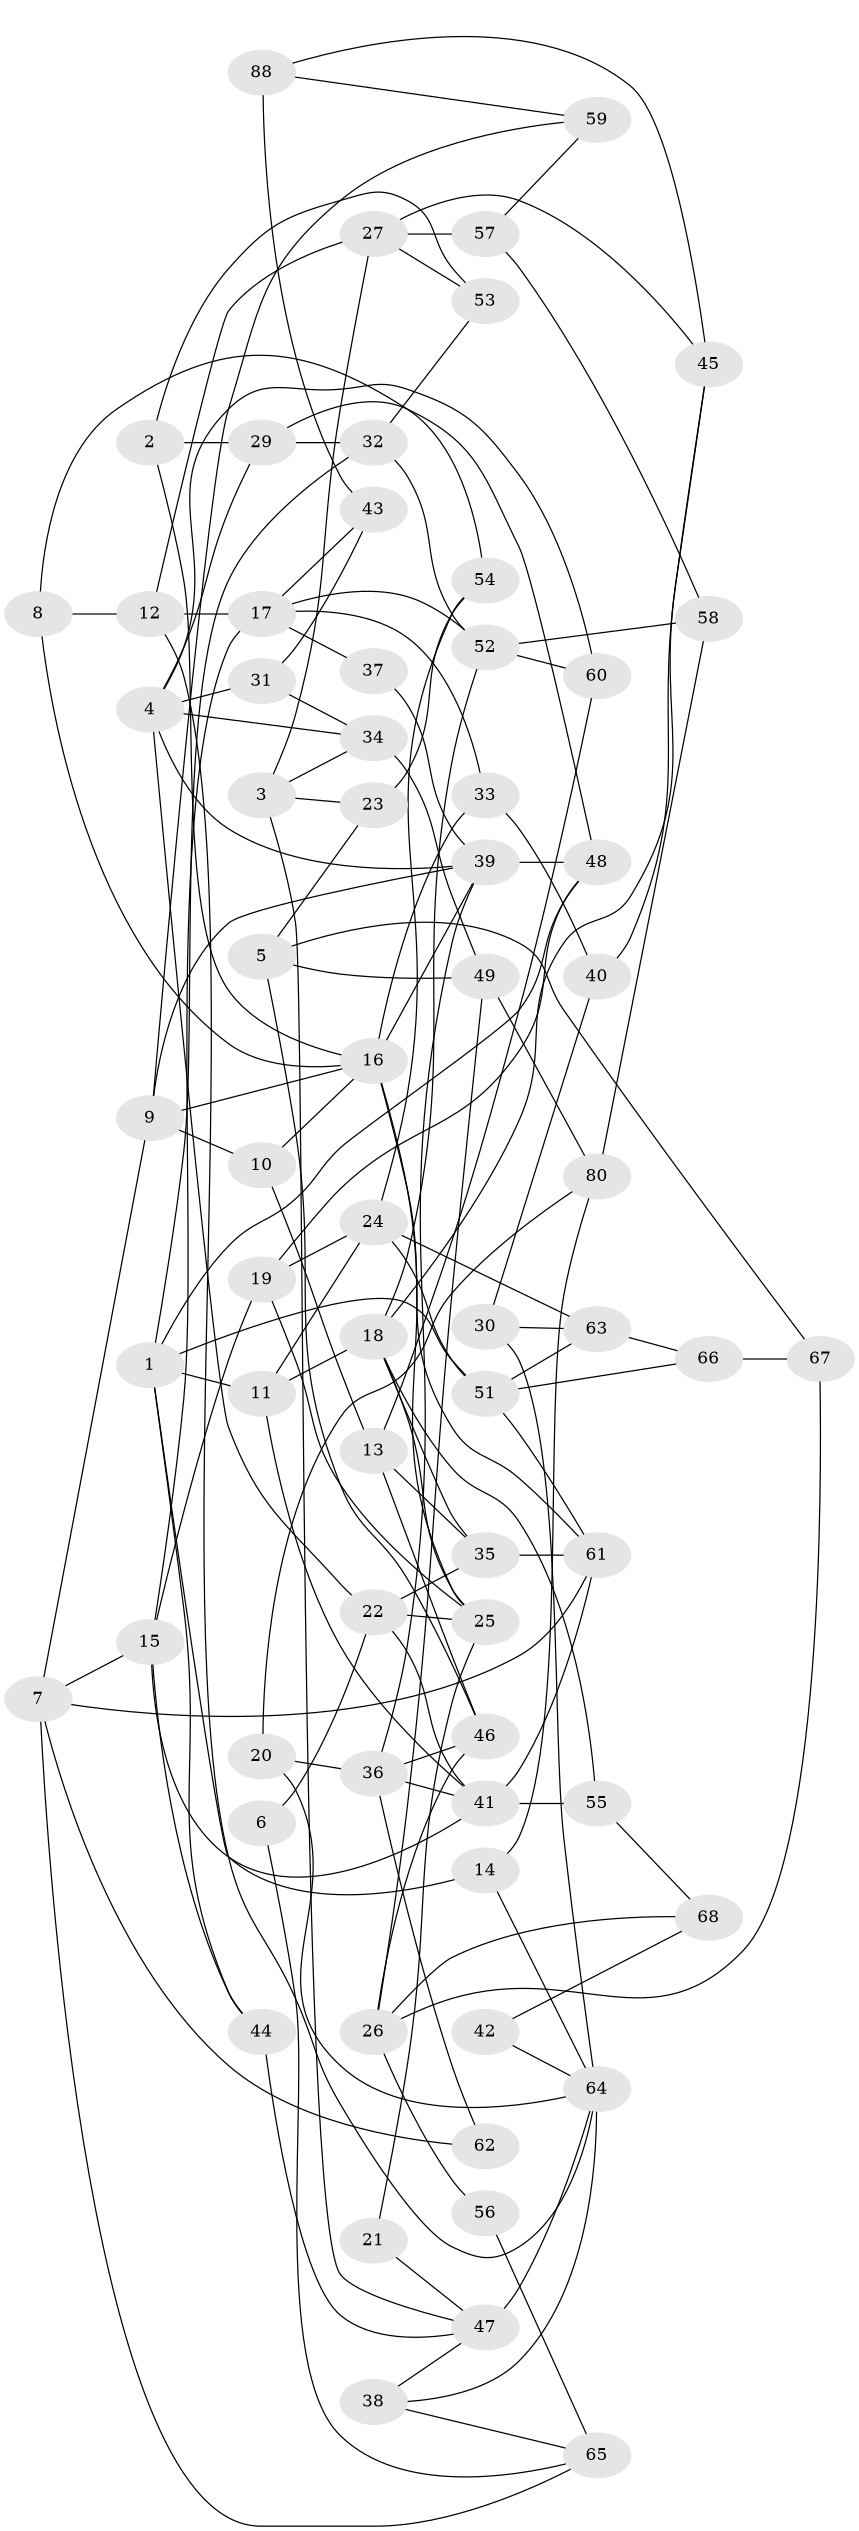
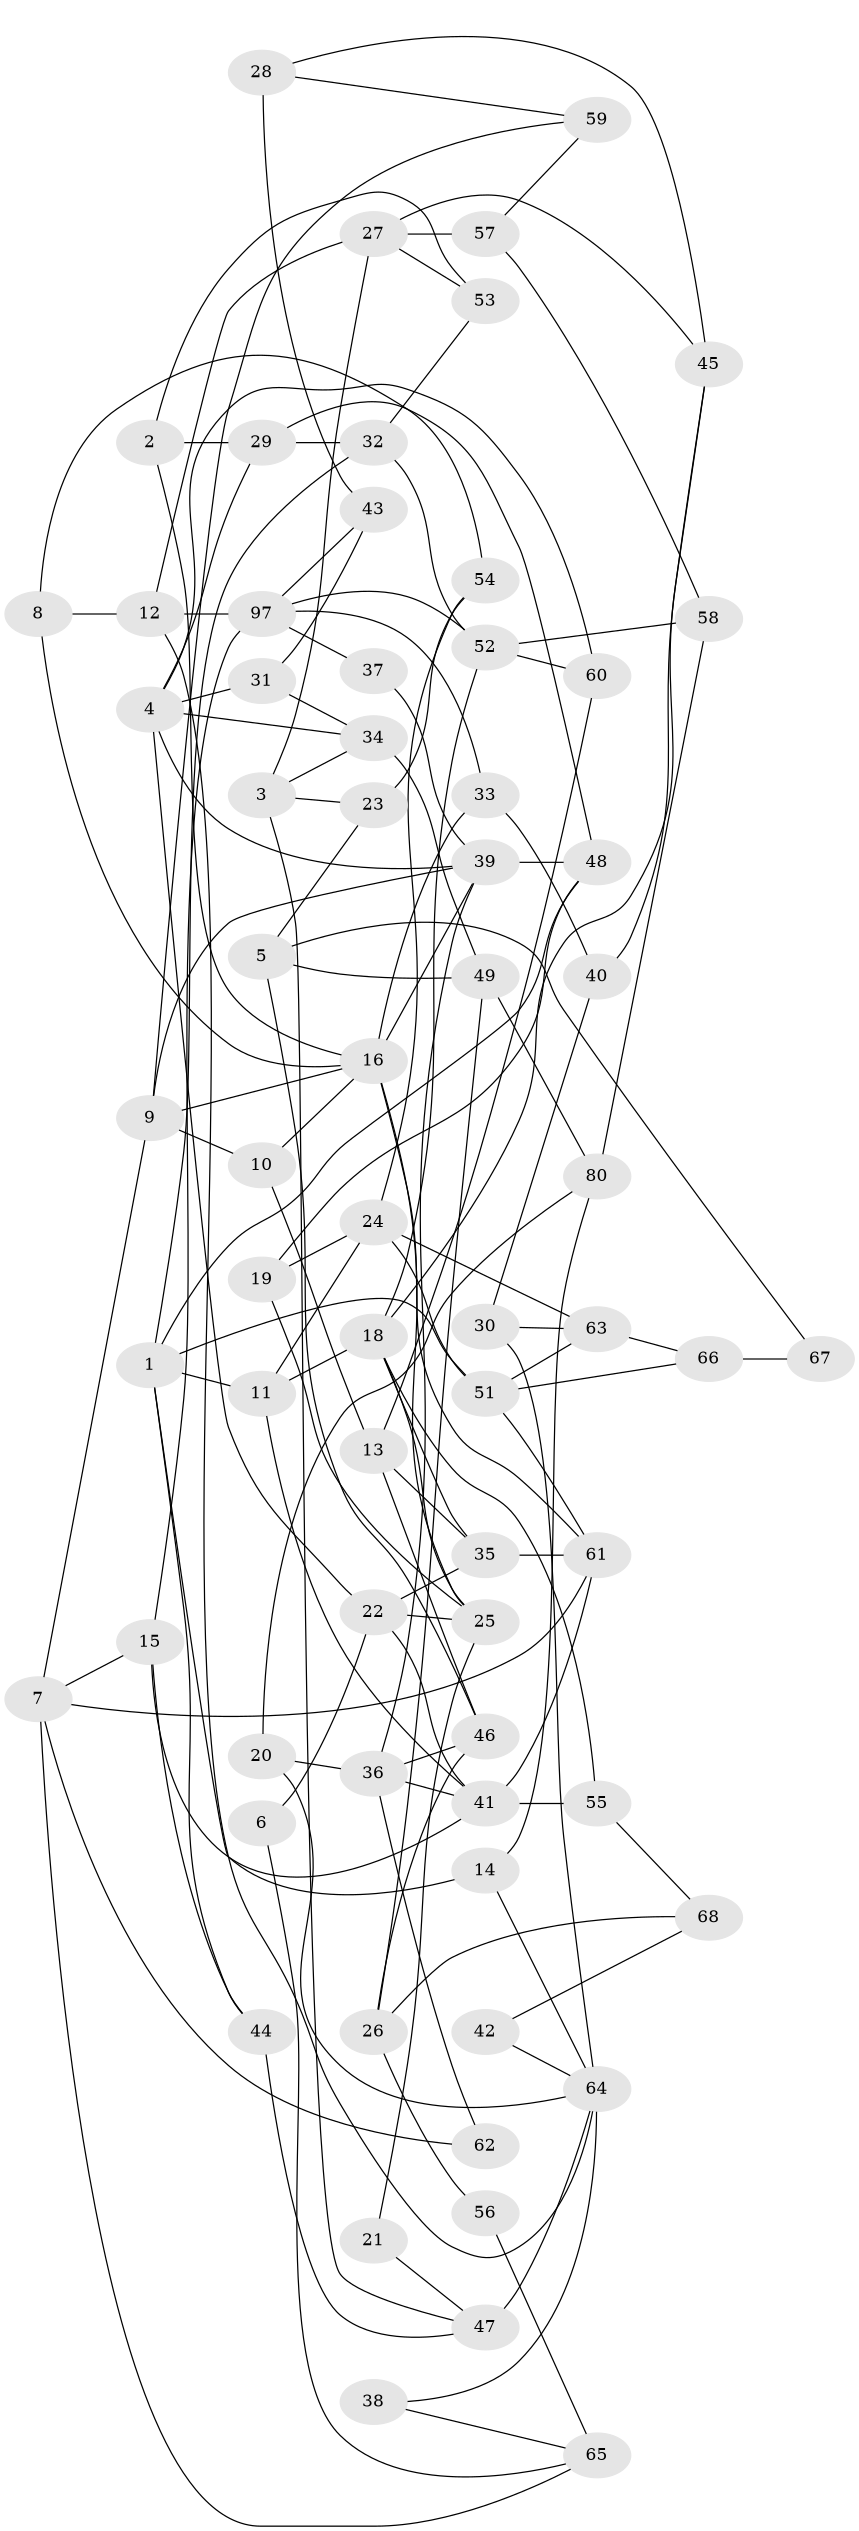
(262, 73) -> (262, 73)
(262, 614) -> (262, 614)
(196, 1467) -> none
(786, 1850) -> none
(430, 2365) -> none
